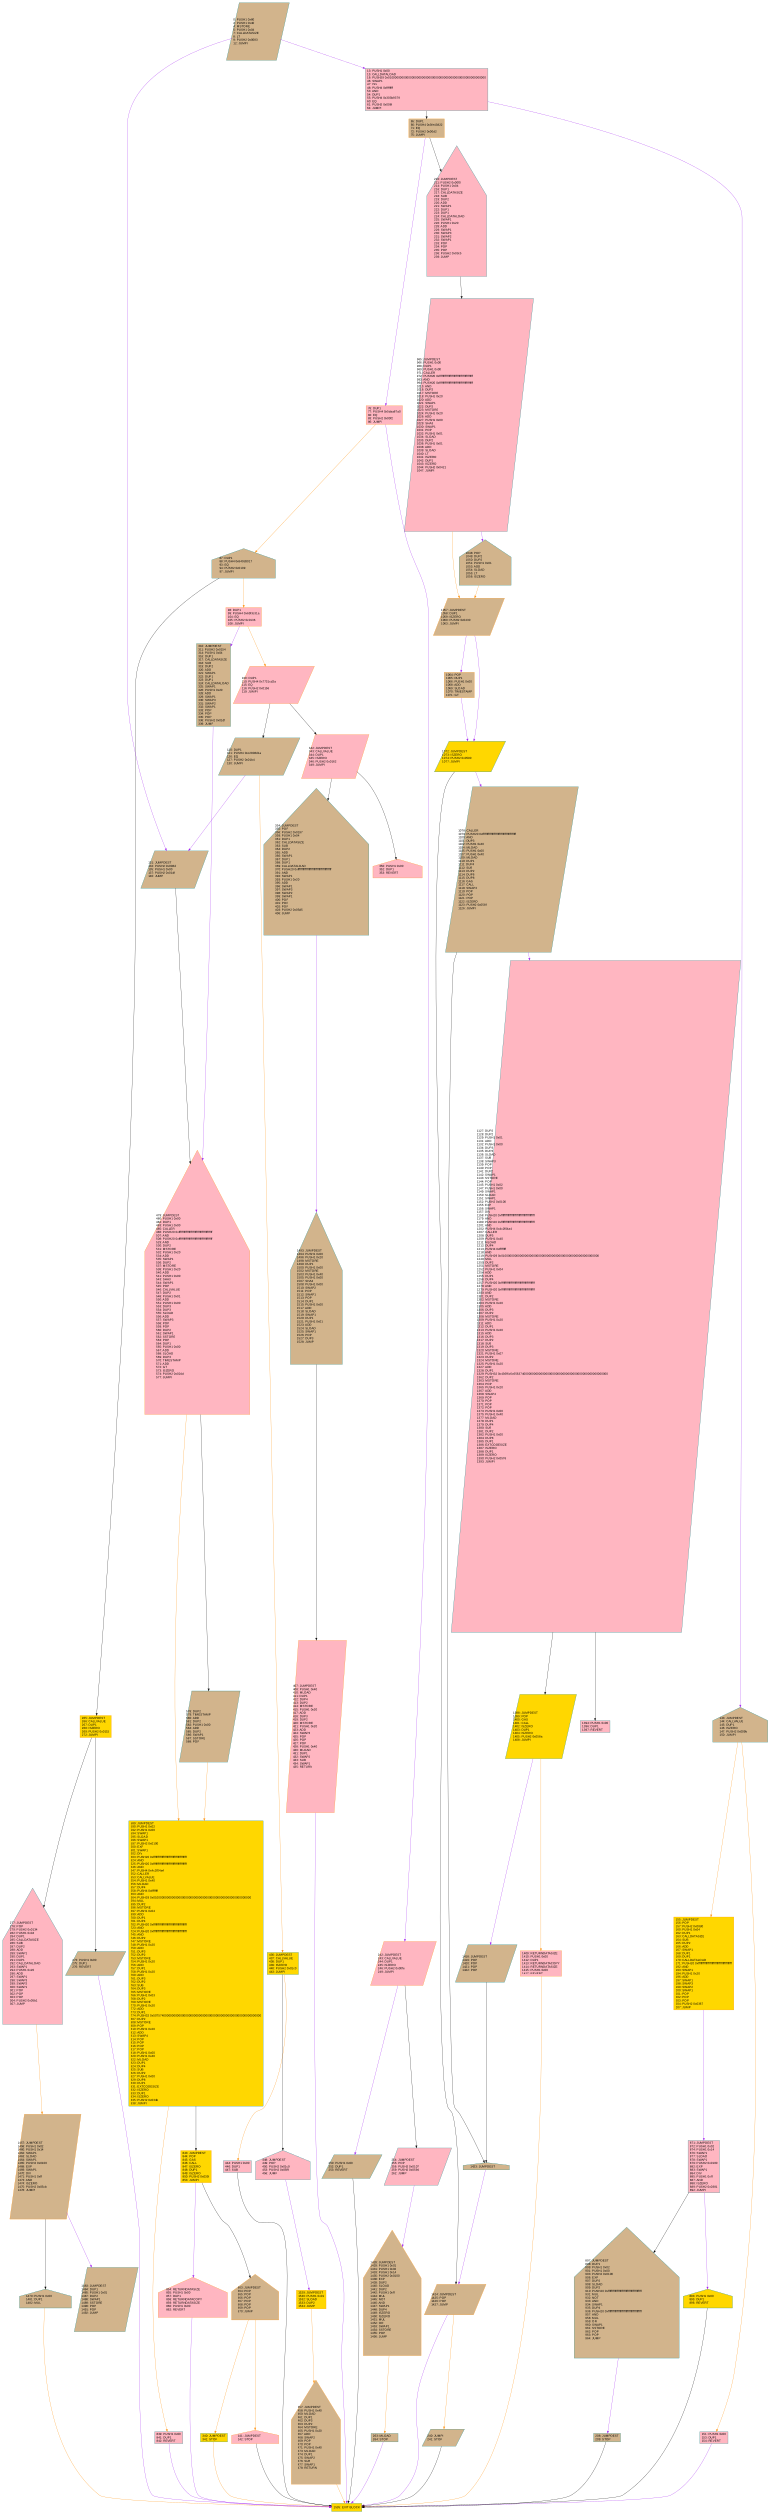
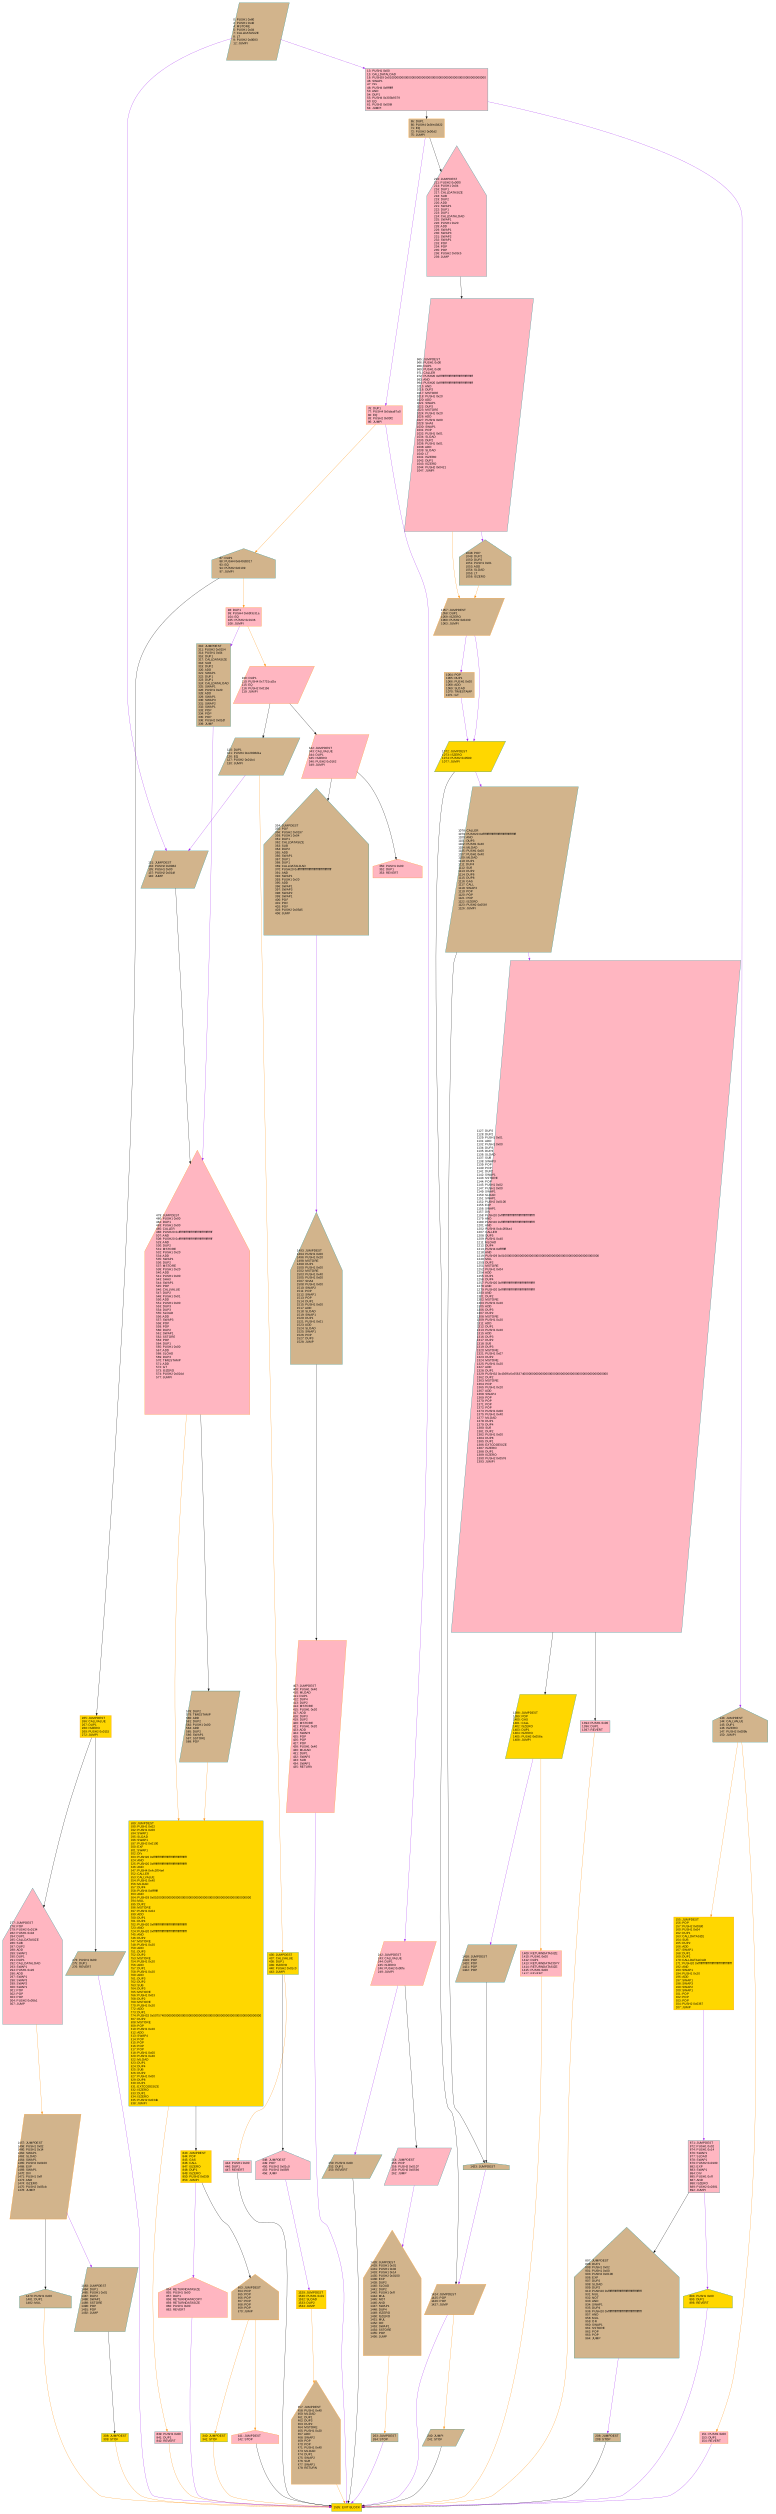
(237, 2167) -> (237, 2167)
none -> (568, 2191)
none -> (115, 2438)
(385, 2438) -> (385, 2438)
(714, 2438) -> (714, 2438)
(201, 2499) -> (201, 2499)
(599, 2499) -> (599, 2499)
